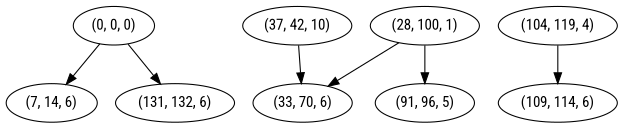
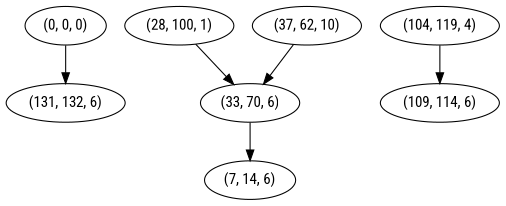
(297, 26) -> (307, 26)
(87, 60) -> (250, 136)
(425, 103) -> none
